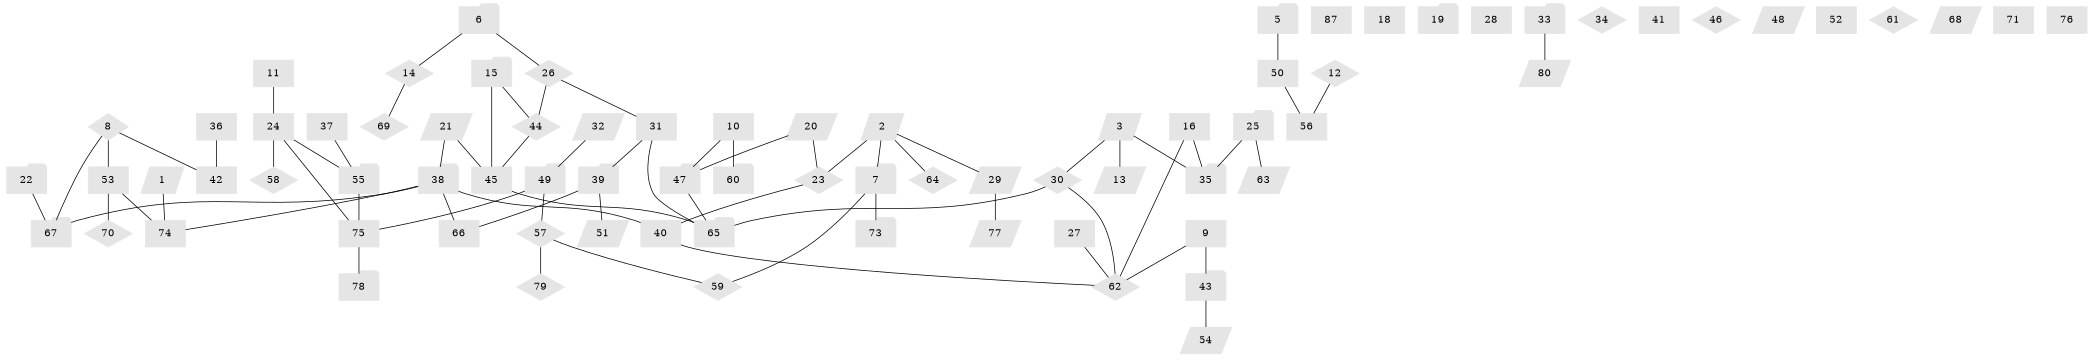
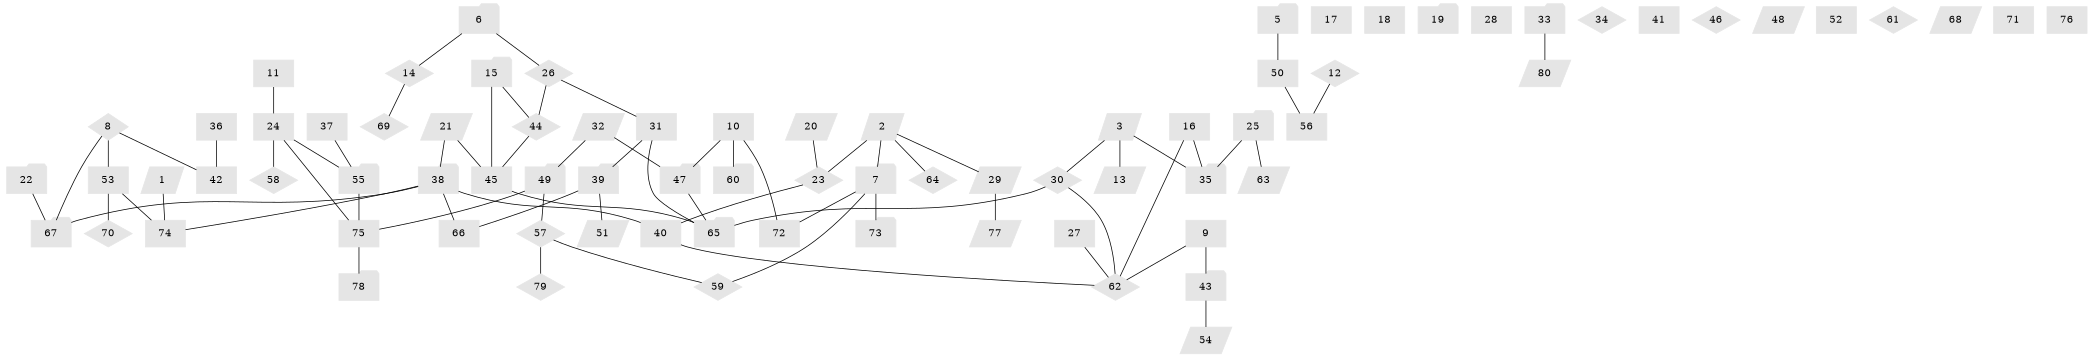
(1331, 20) -> (1331, 20)
(744, 152) -> (637, 152)
none -> (779, 234)
